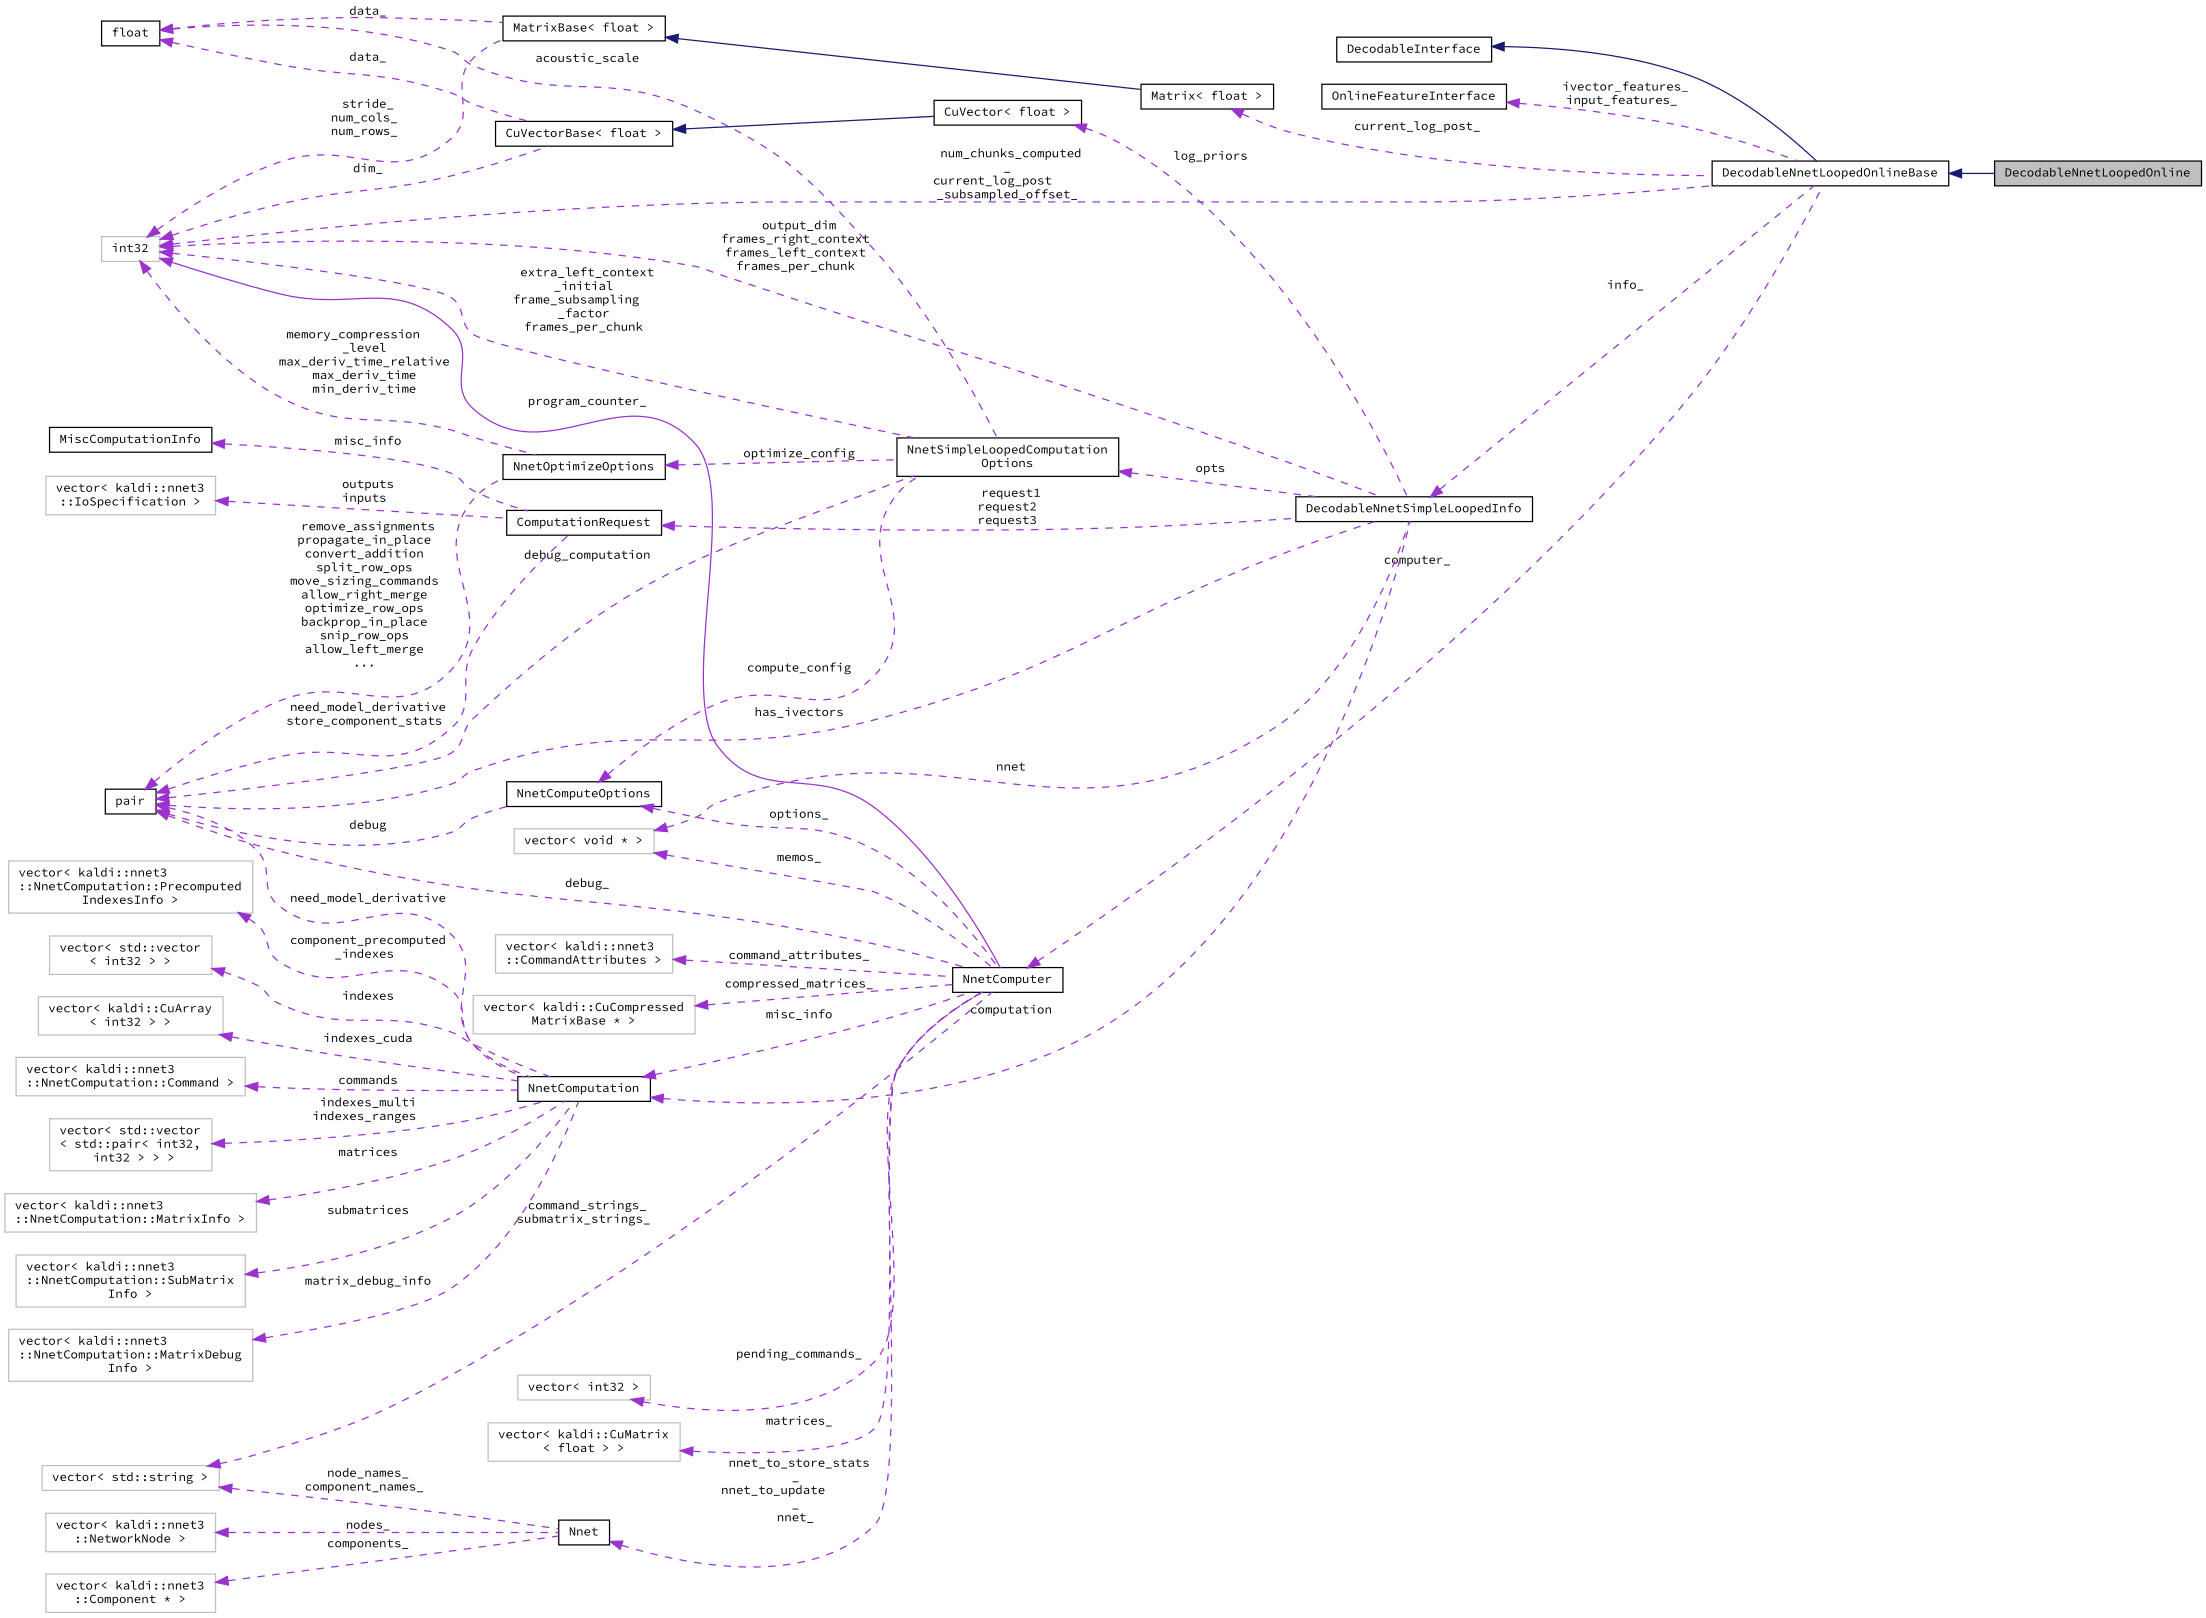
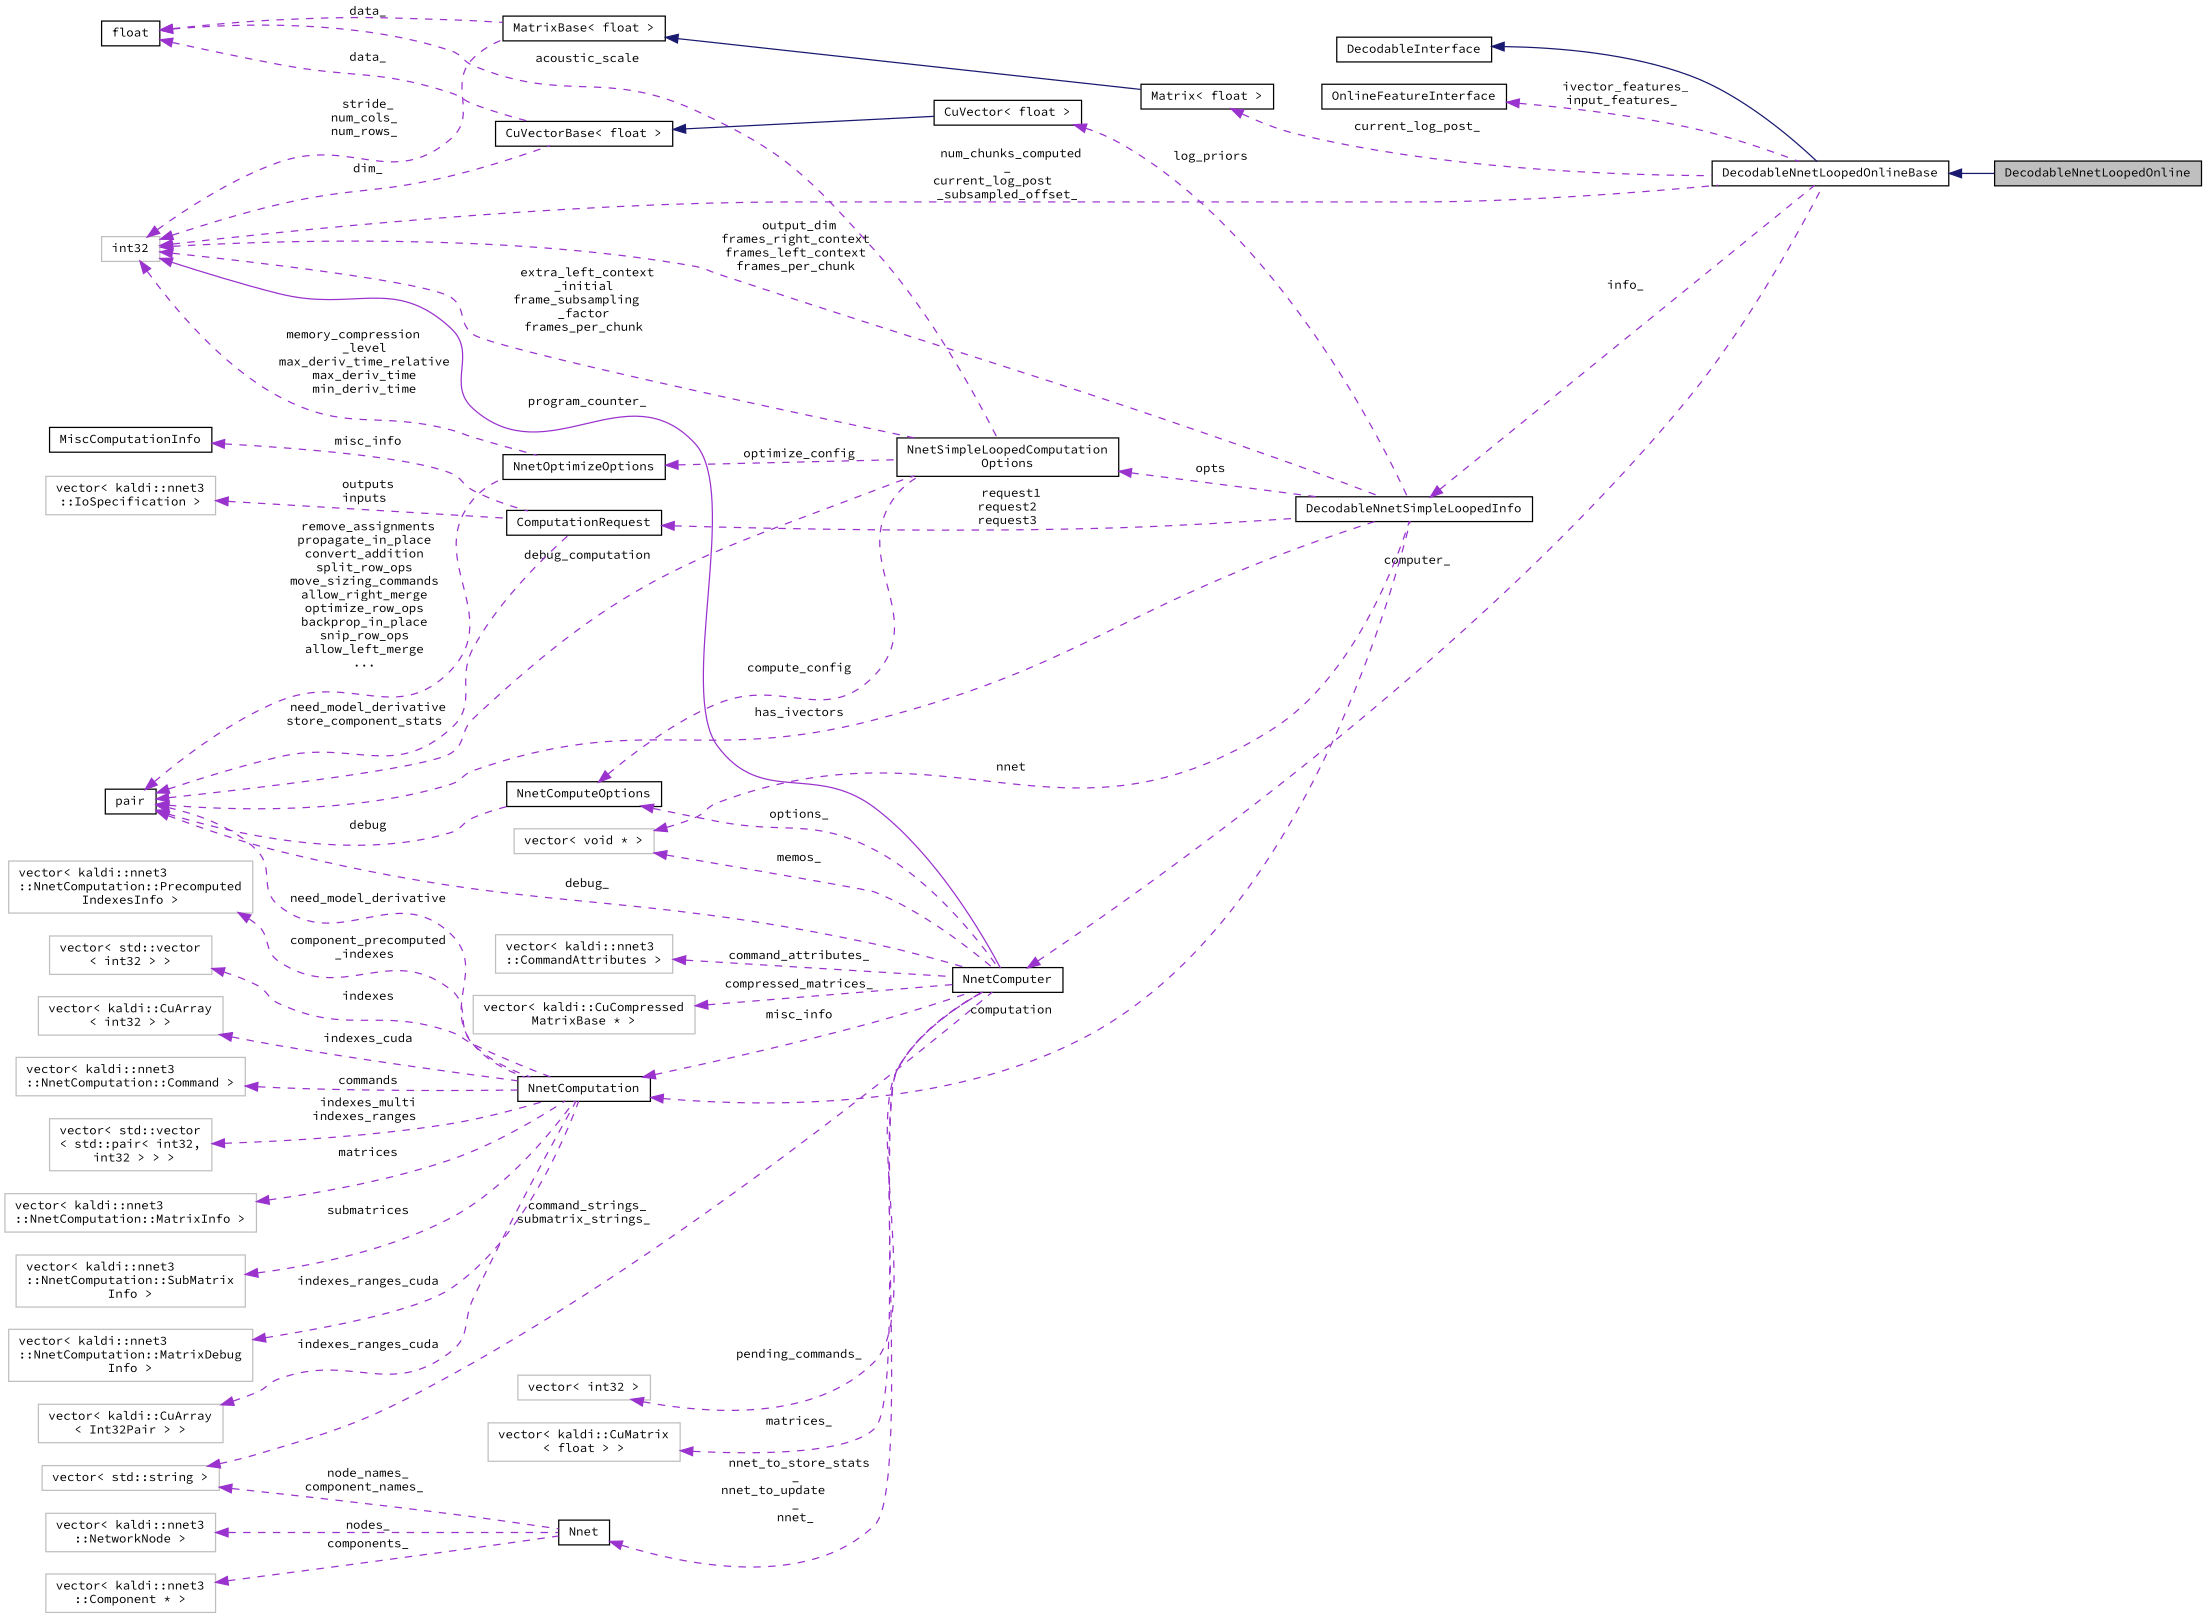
(365, 1282) -> (365, 1282)
none -> (131, 1423)
